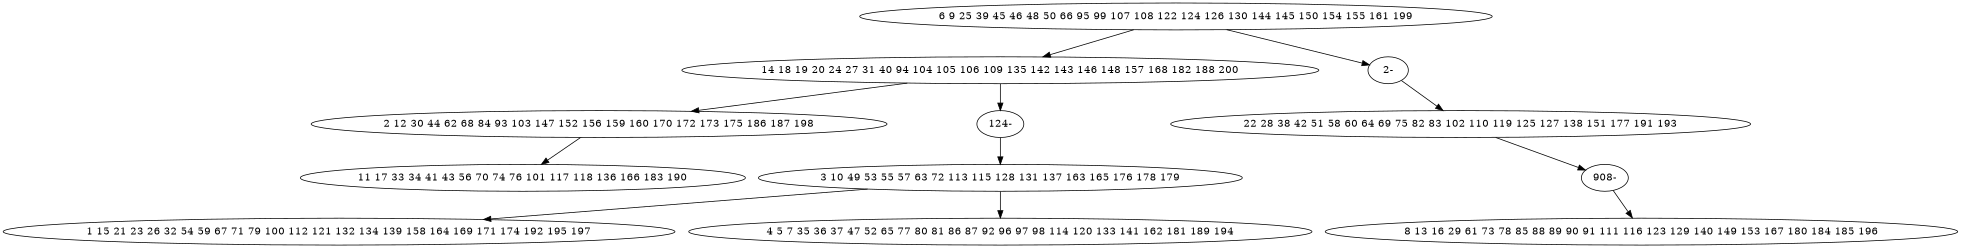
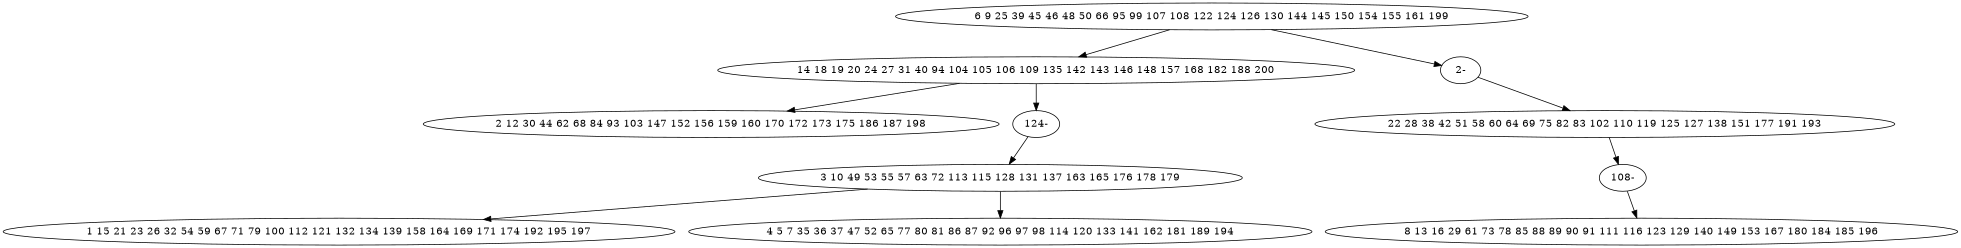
(523, 178) -> none
(1605, 178) -> (1623, 178)
